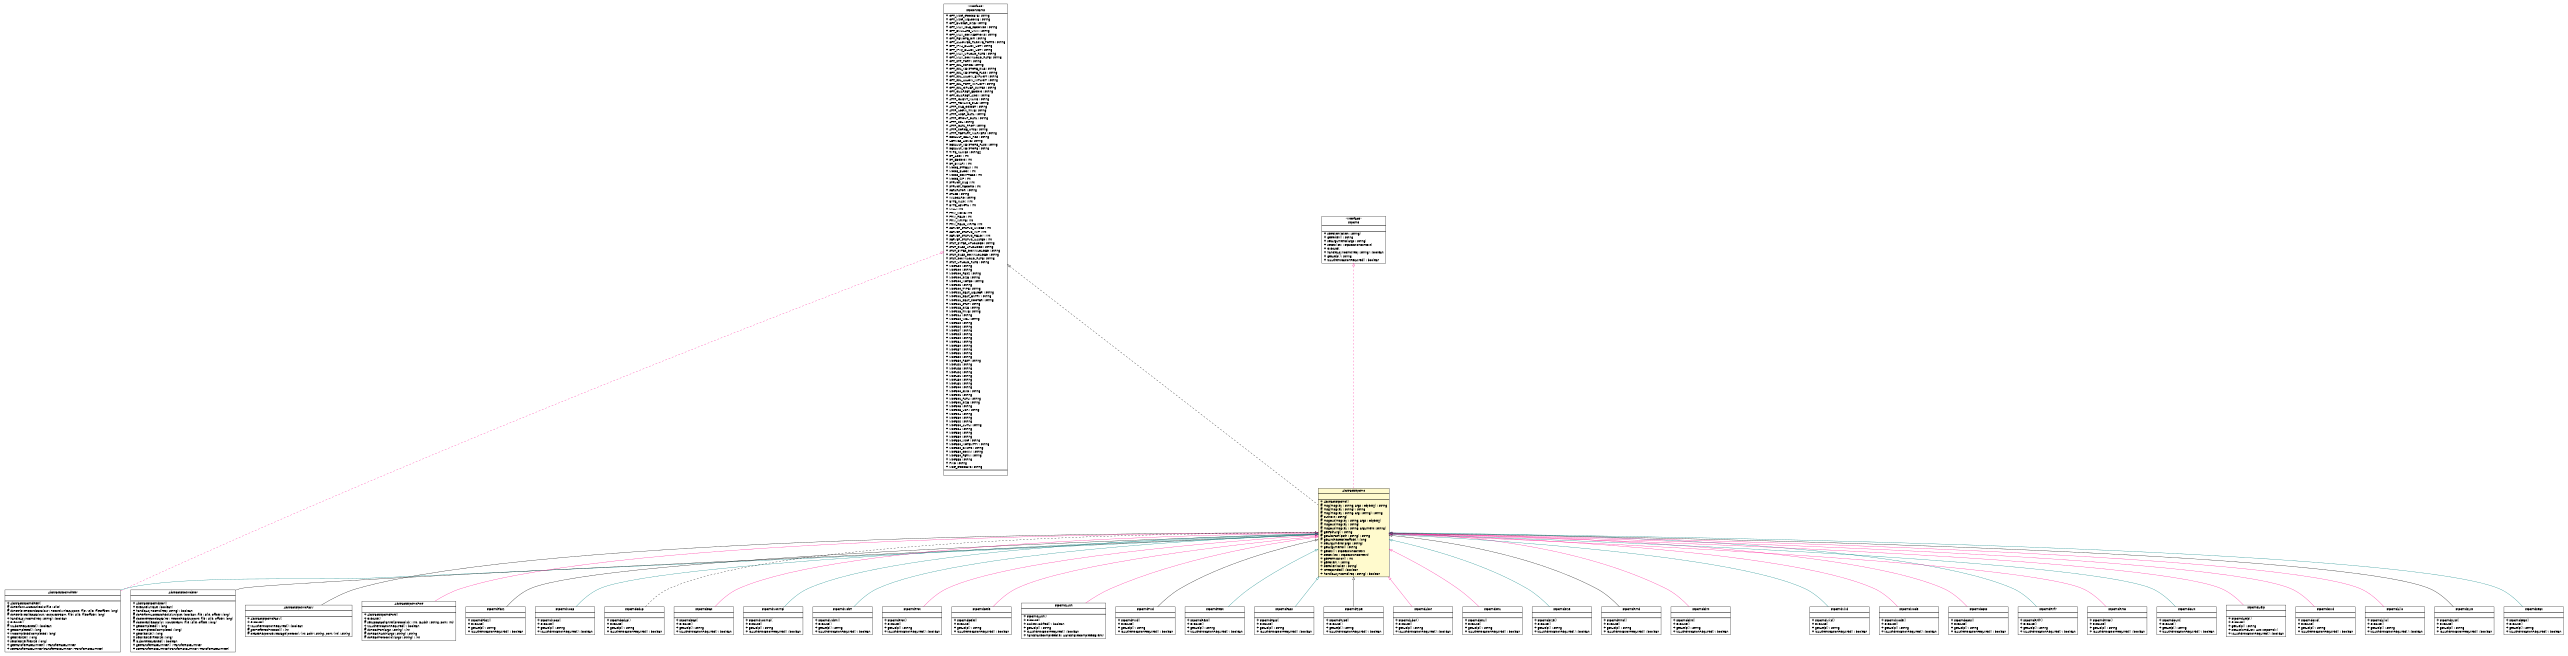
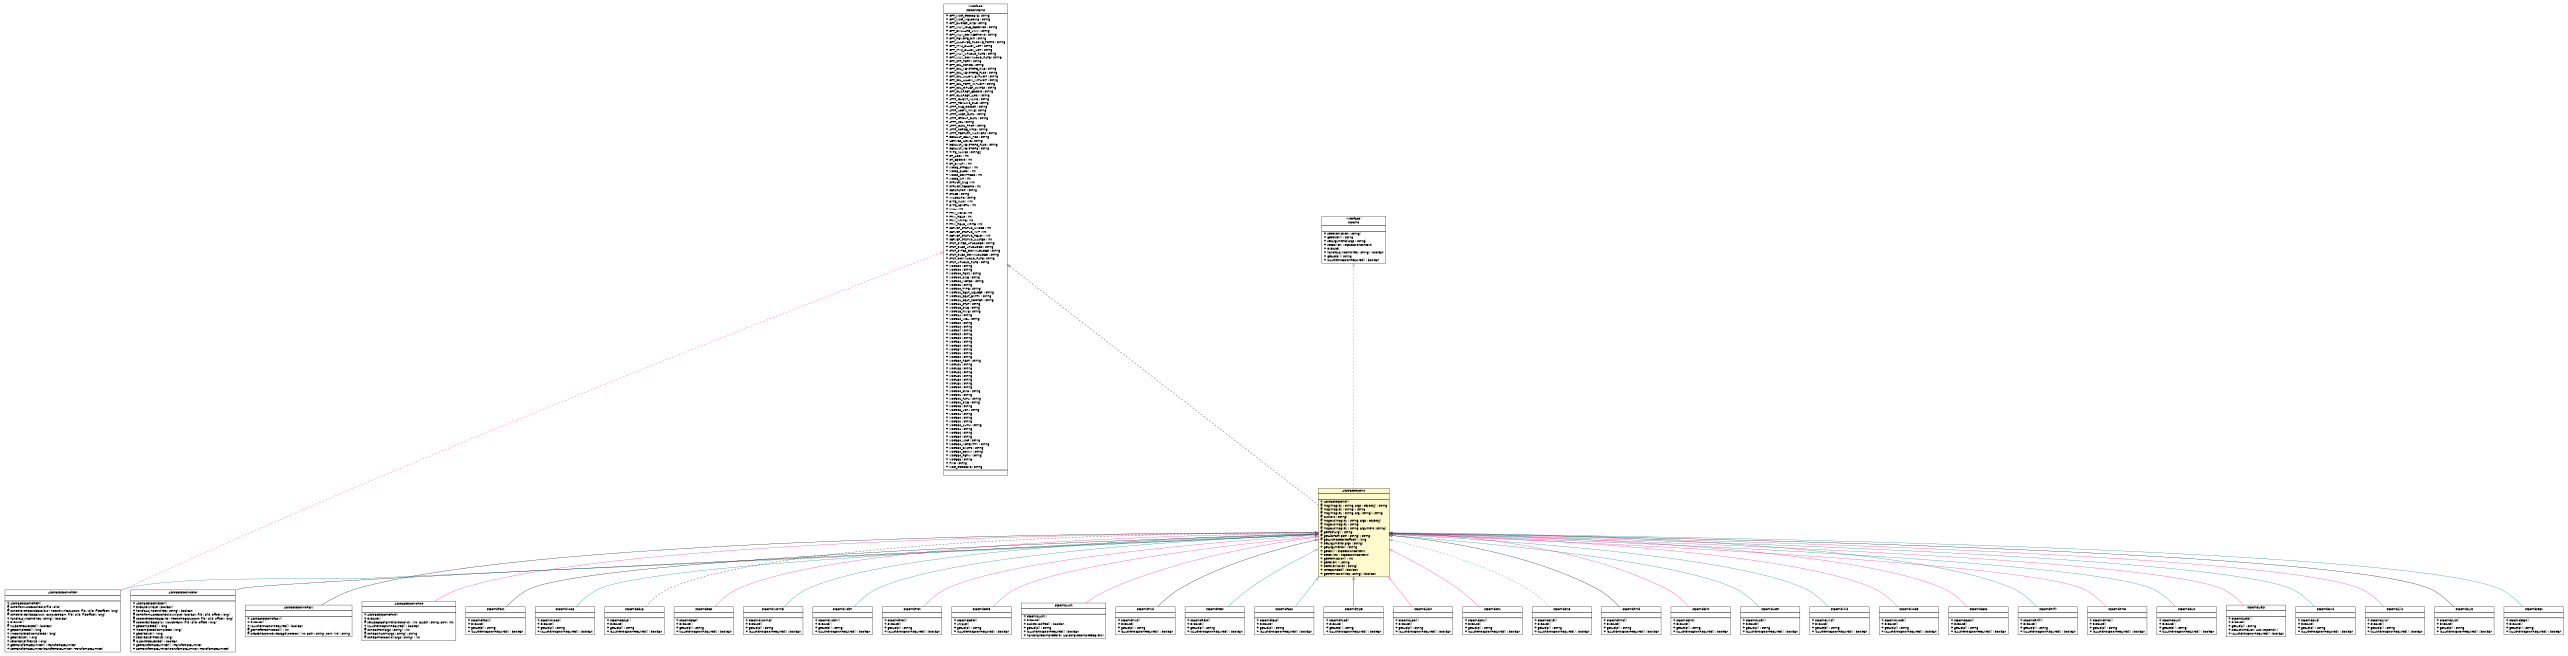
(1858, 549) -> (1858, 549)
(1475, 564) -> (1475, 564)
(1350, 574) -> (1348, 574)
none -> (1770, 621)
(962, 624) -> (961, 624)
